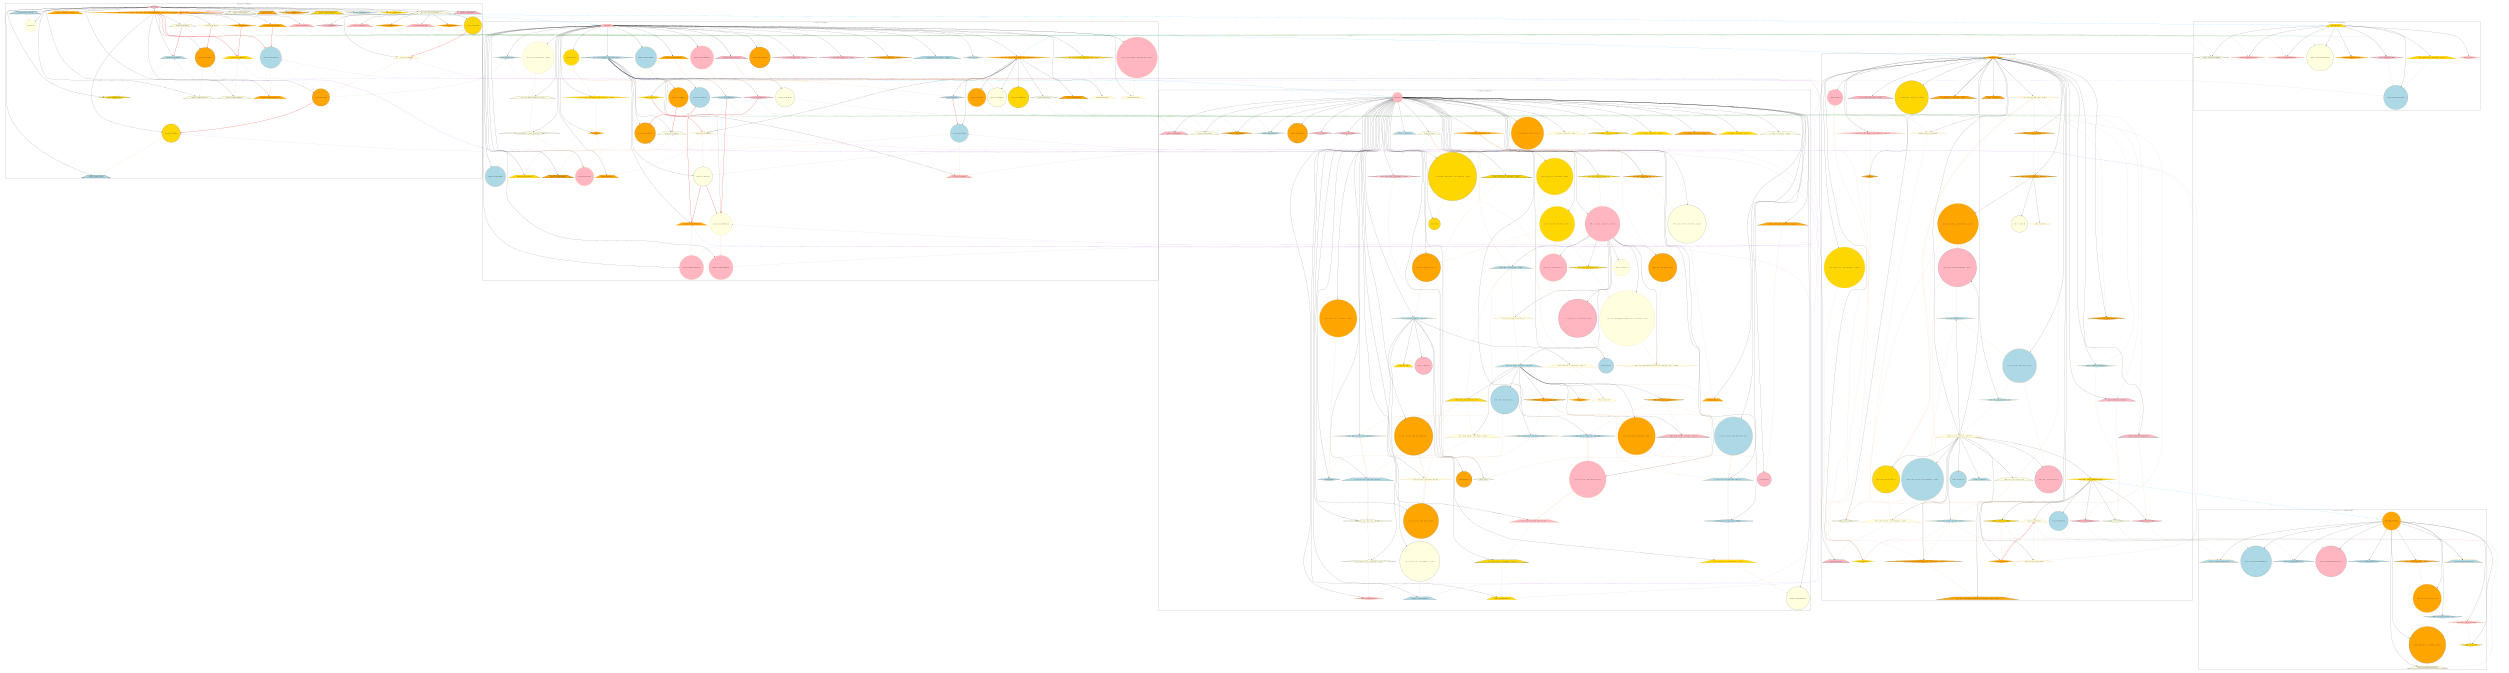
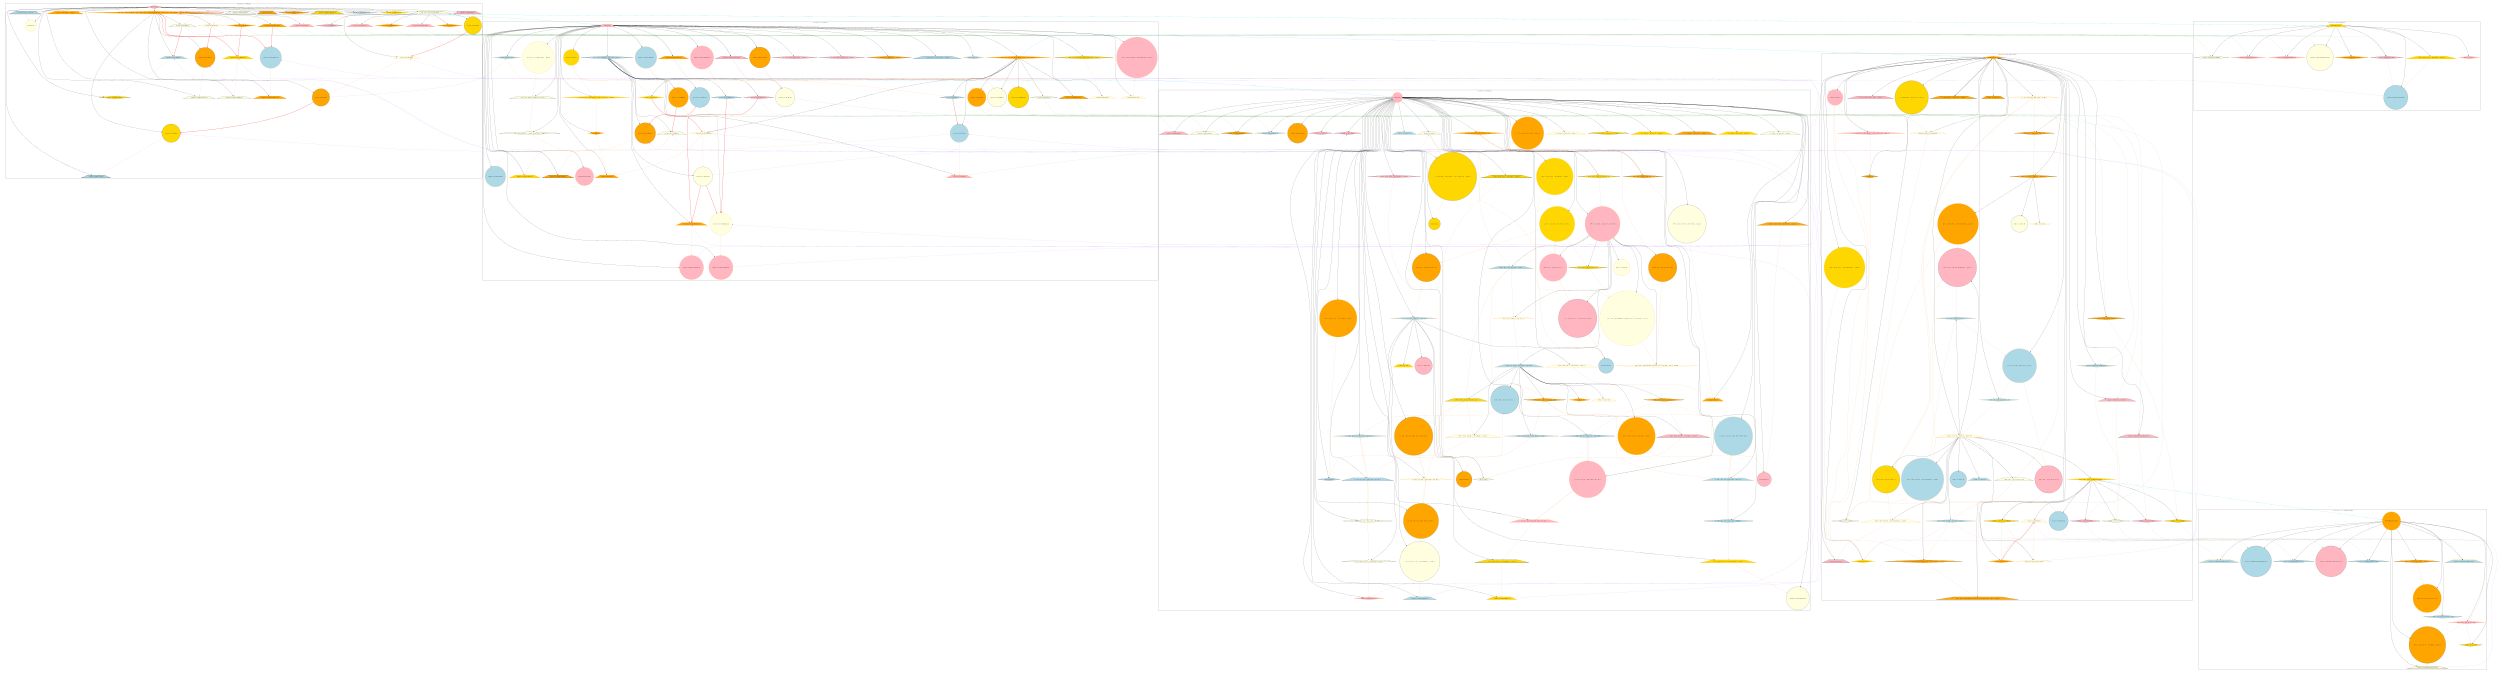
none -> (2178, 521)
